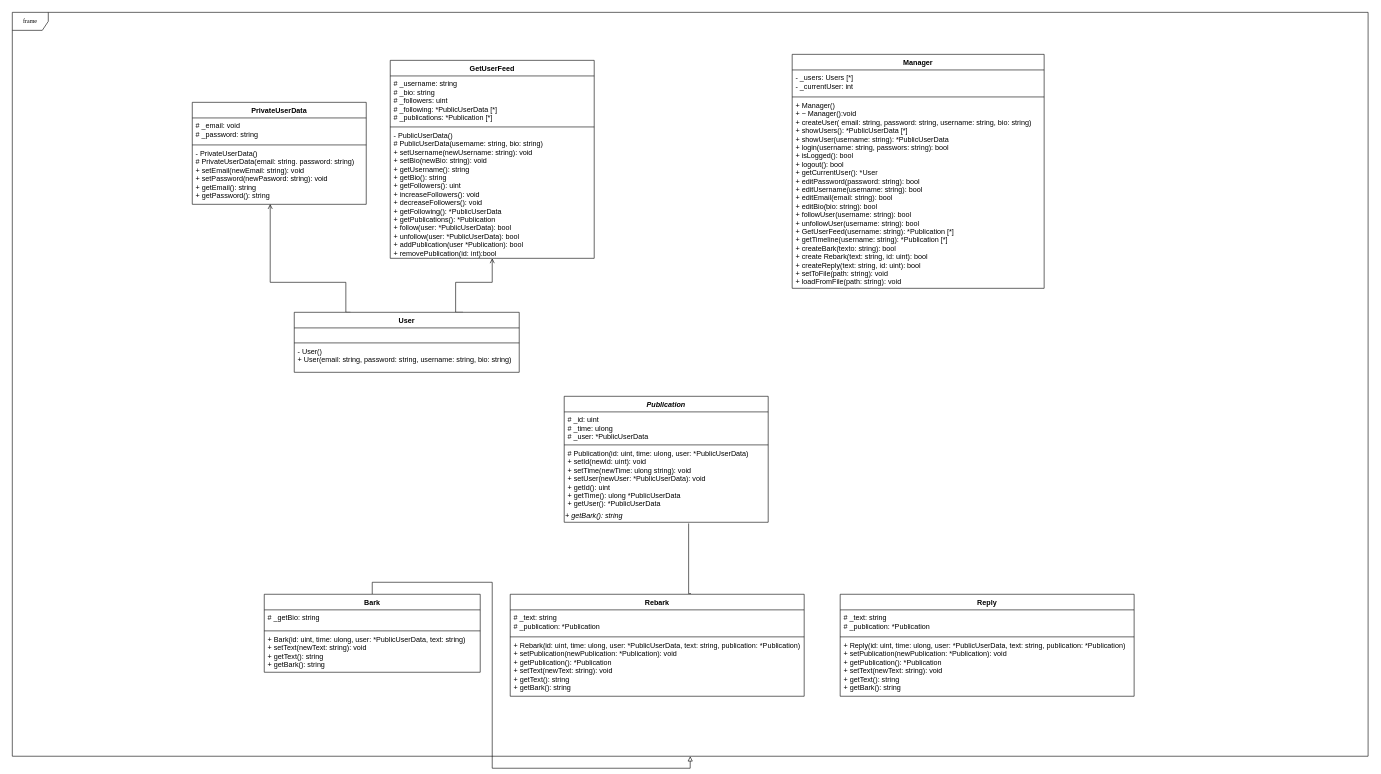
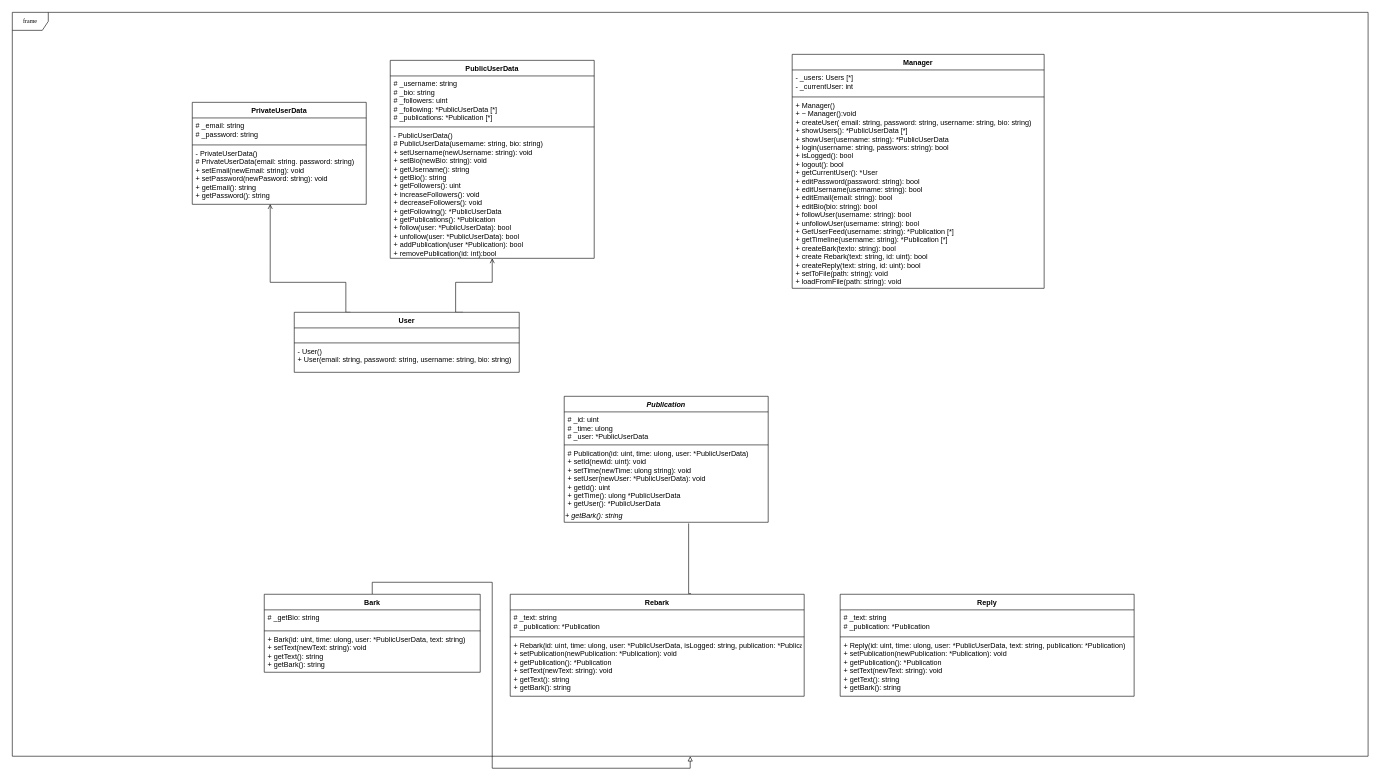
(492, 68) -> (492, 68)
(218, 126) -> (222, 126)
(675, 646) -> (682, 646)
